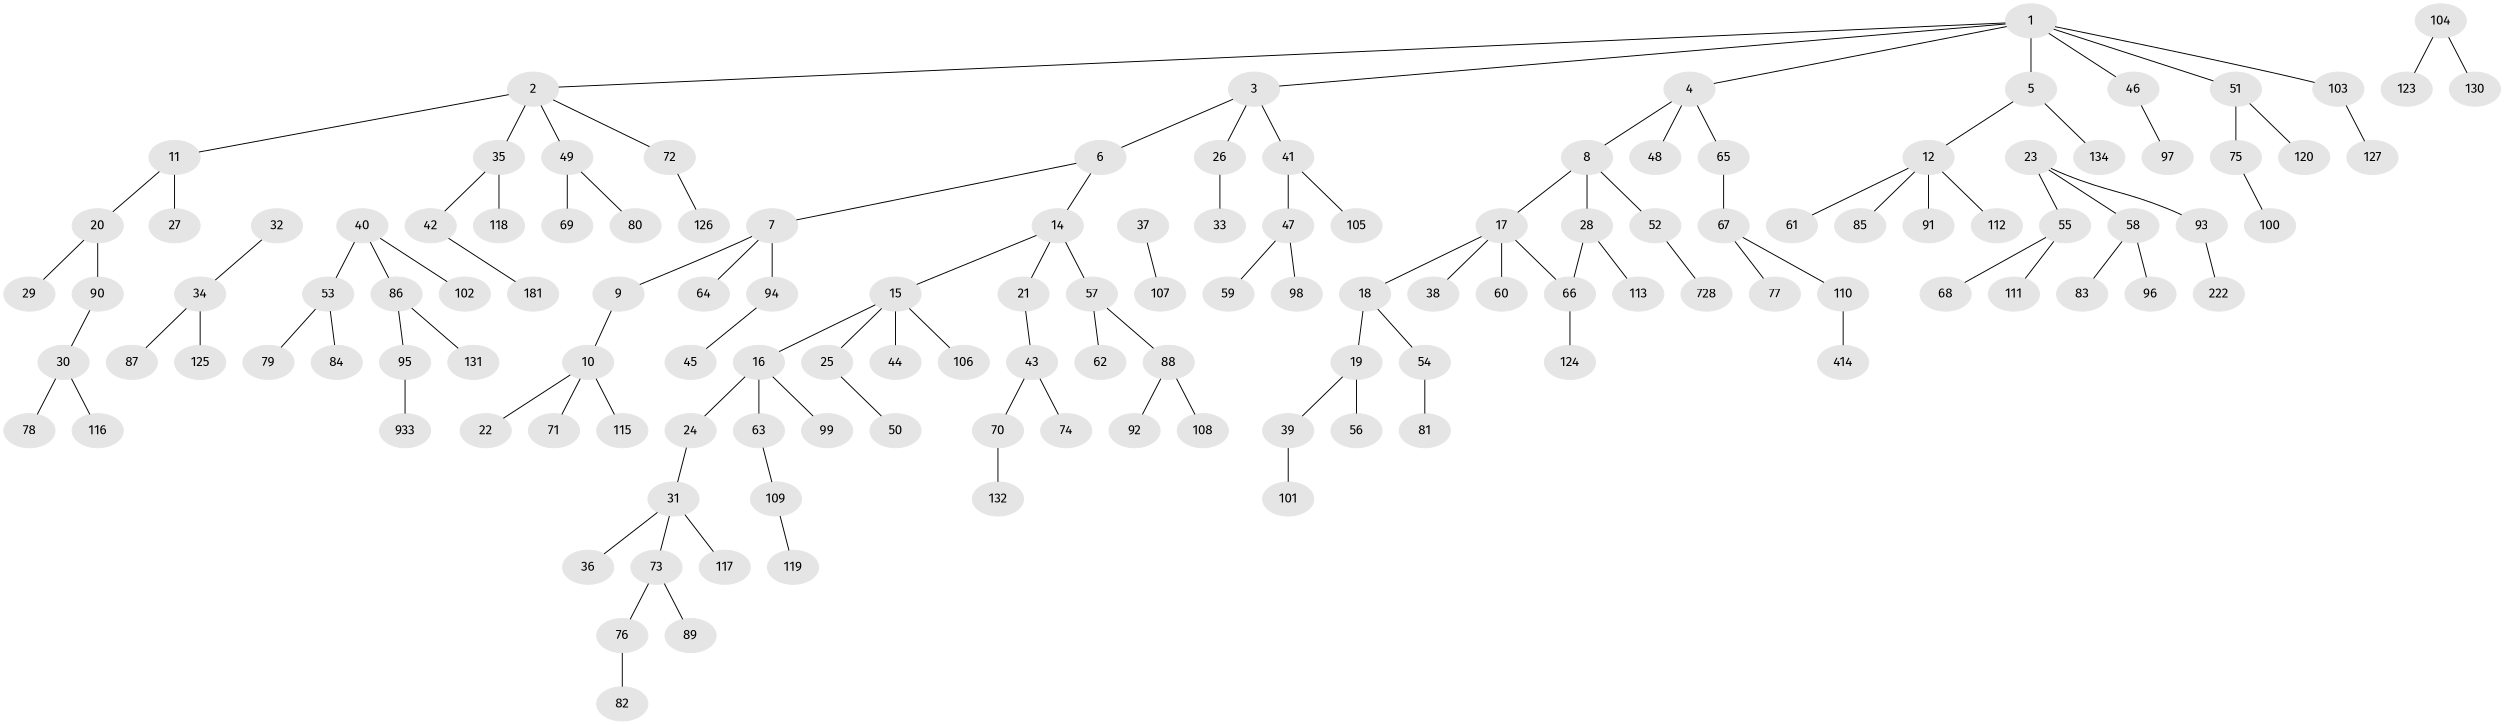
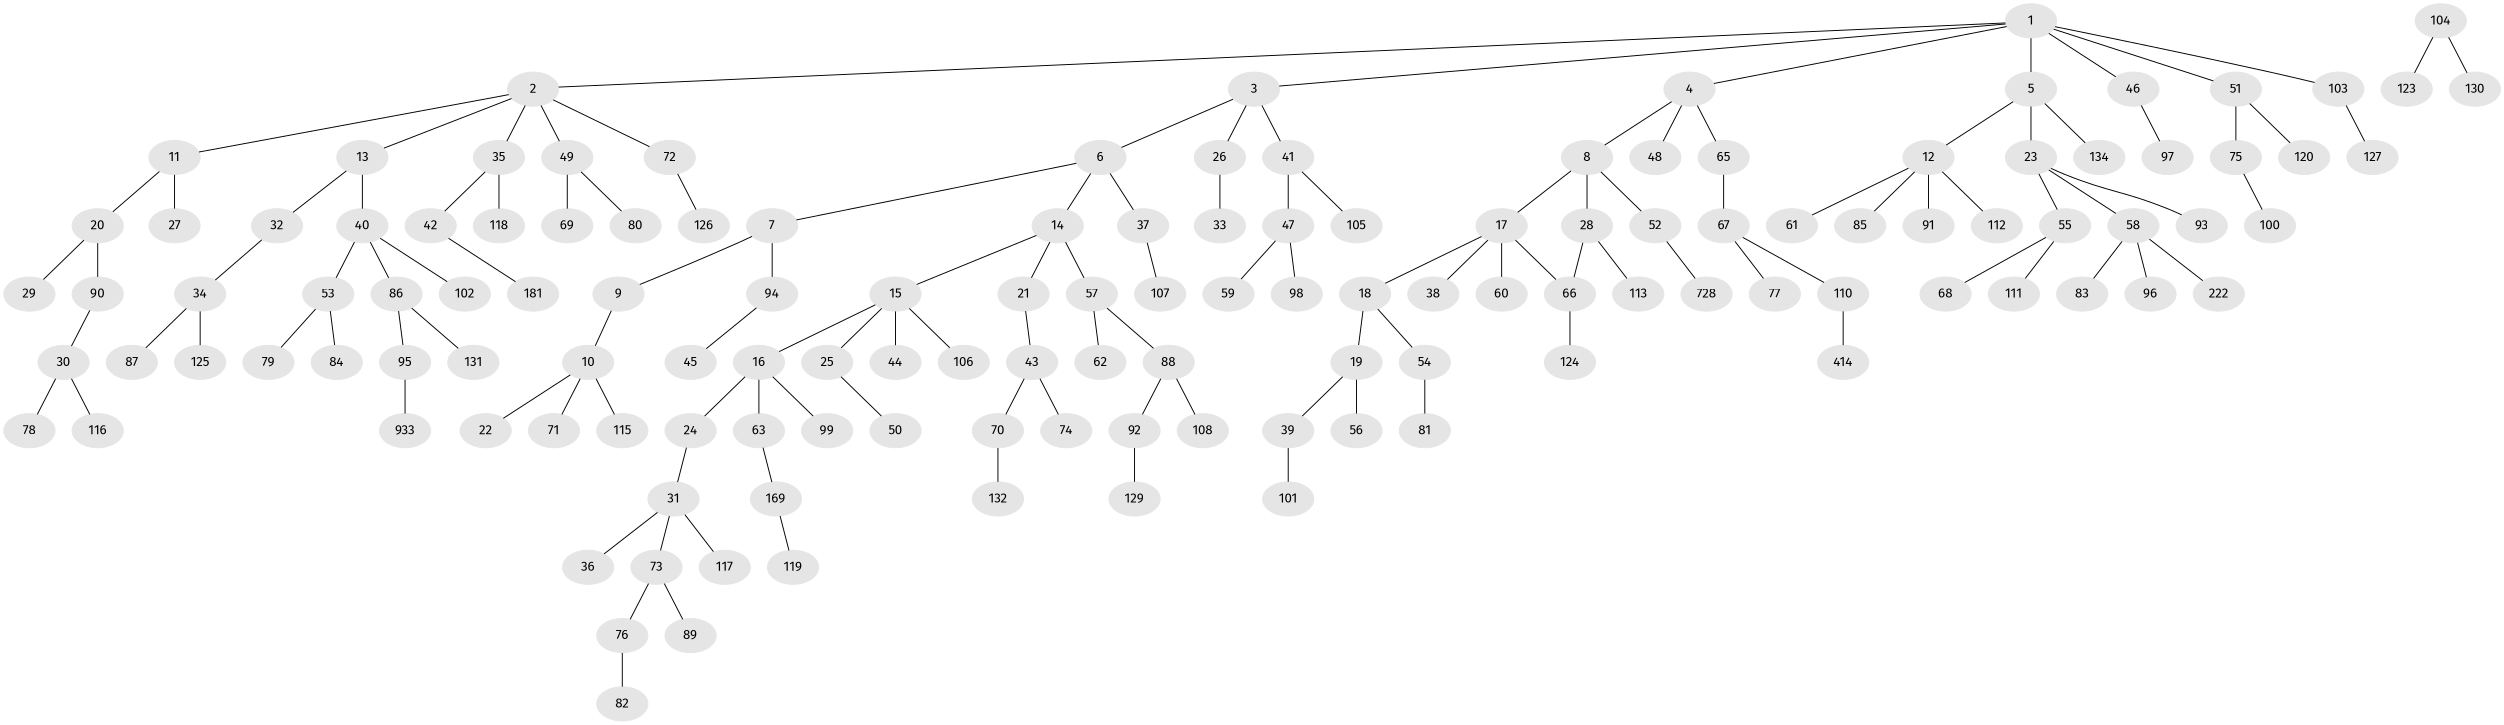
none -> (2031, 123)
none -> (362, 157)
none -> (1122, 192)
(2210, 260) -> (2176, 260)
(704, 294) -> none
(776, 499) -> (776, 499)
none -> (1135, 499)
